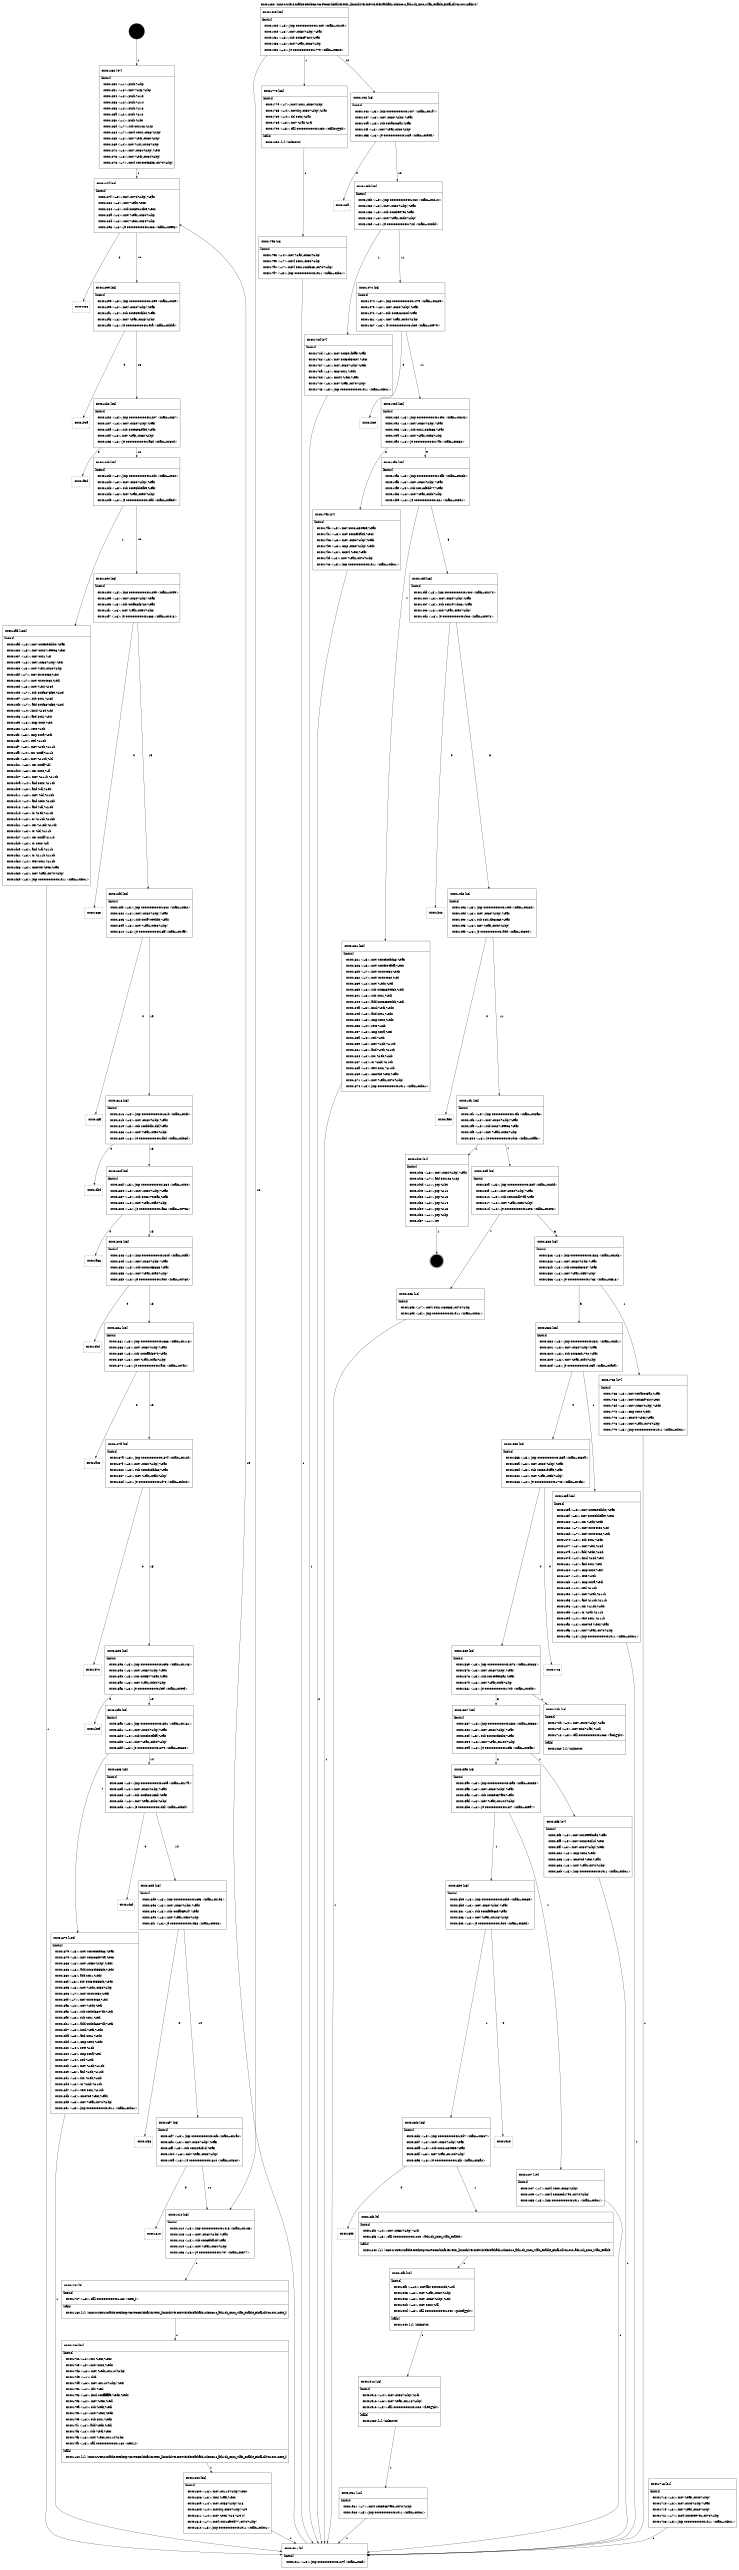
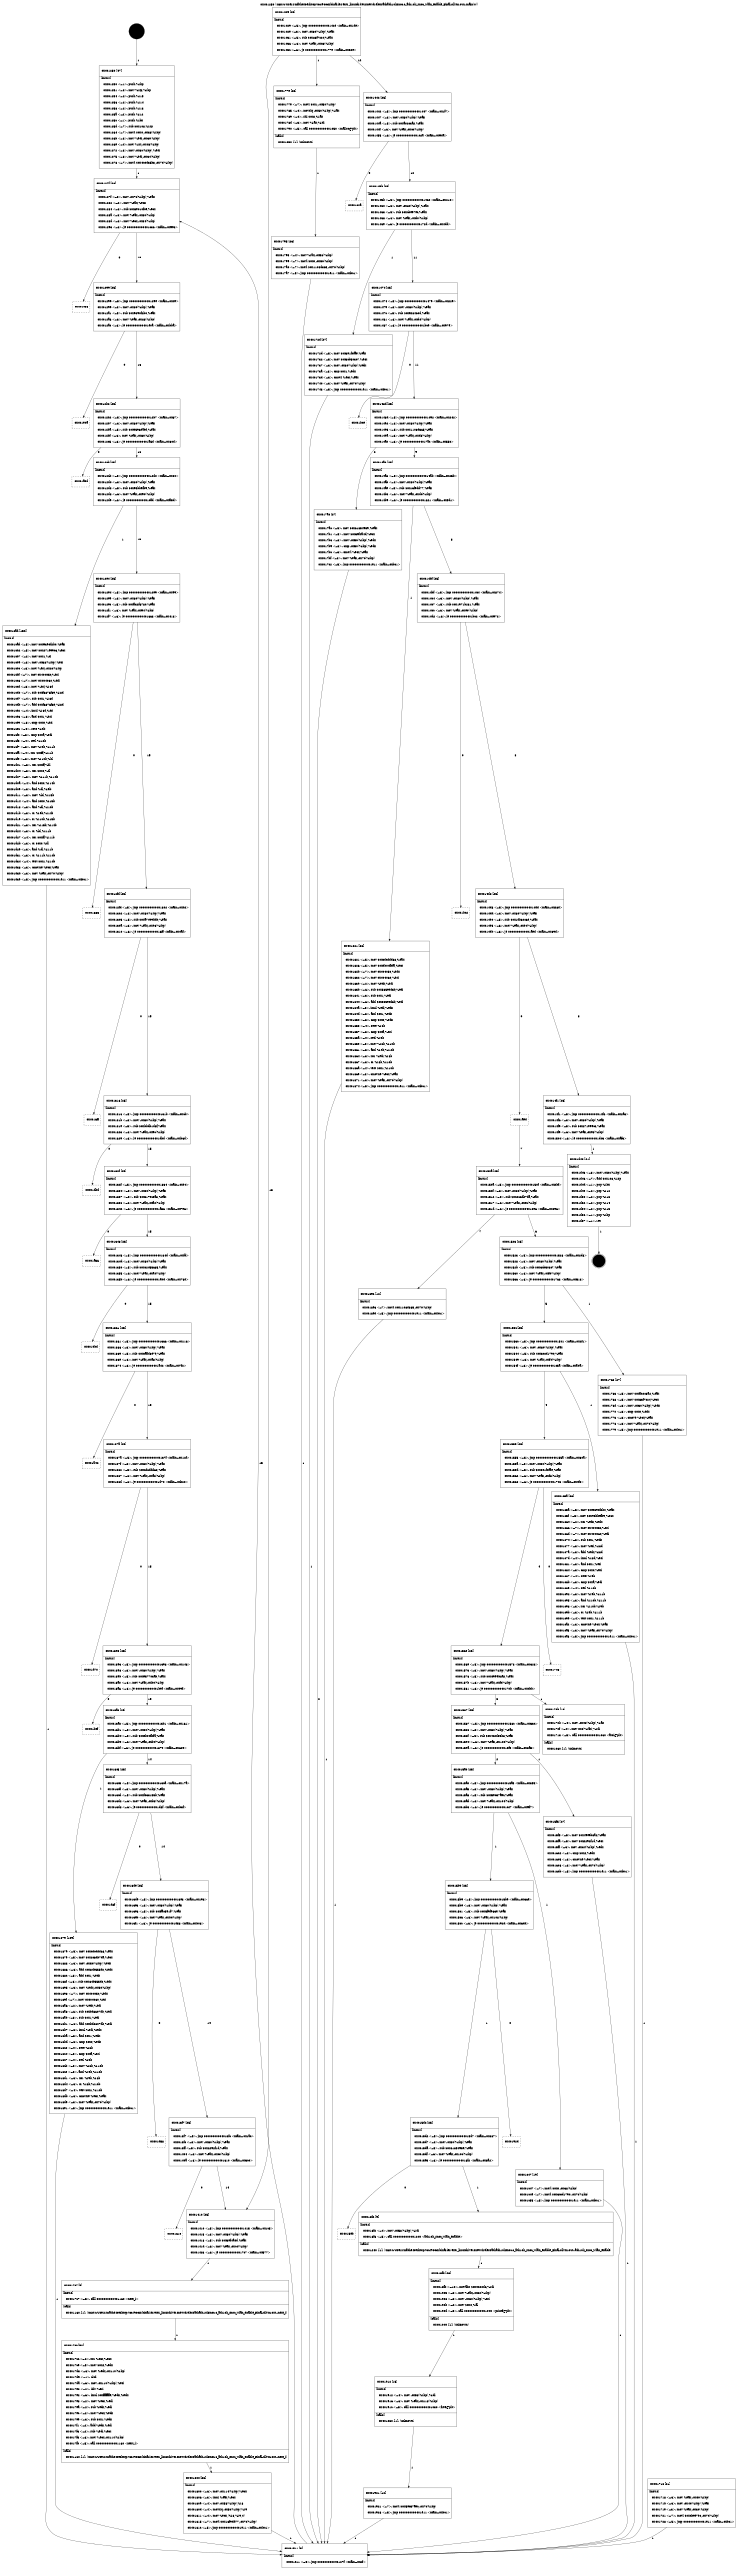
(501, 1016) -> (578, 1016)
(508, 1154) -> (520, 1145)
